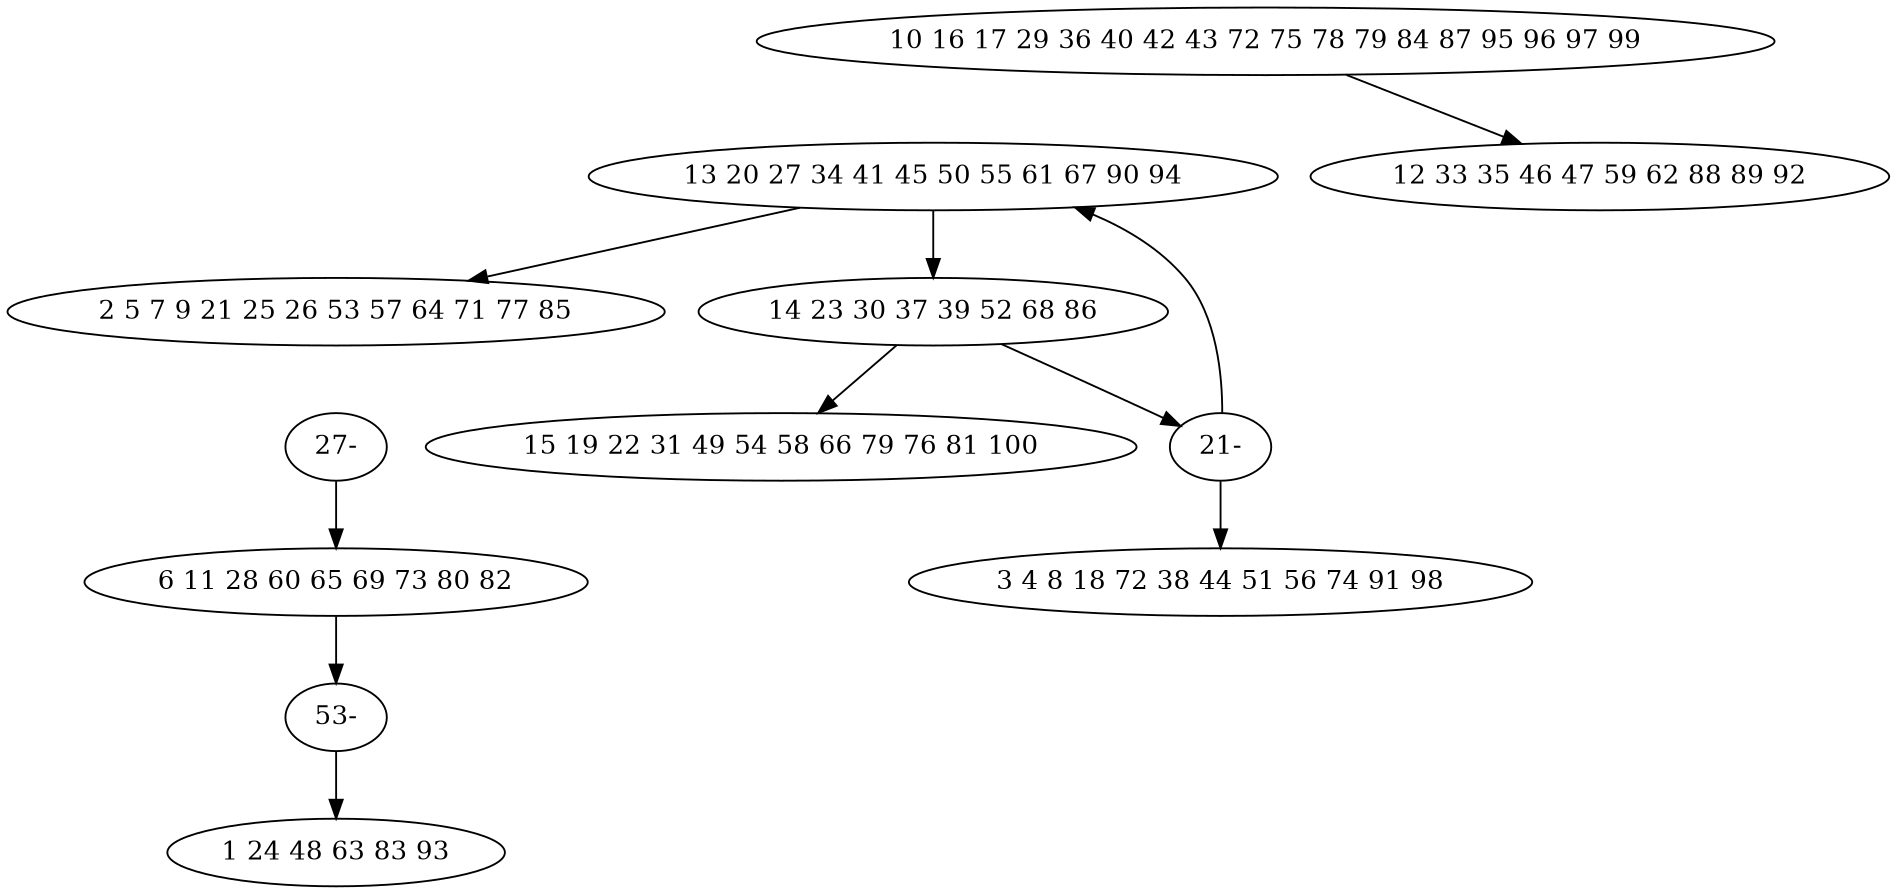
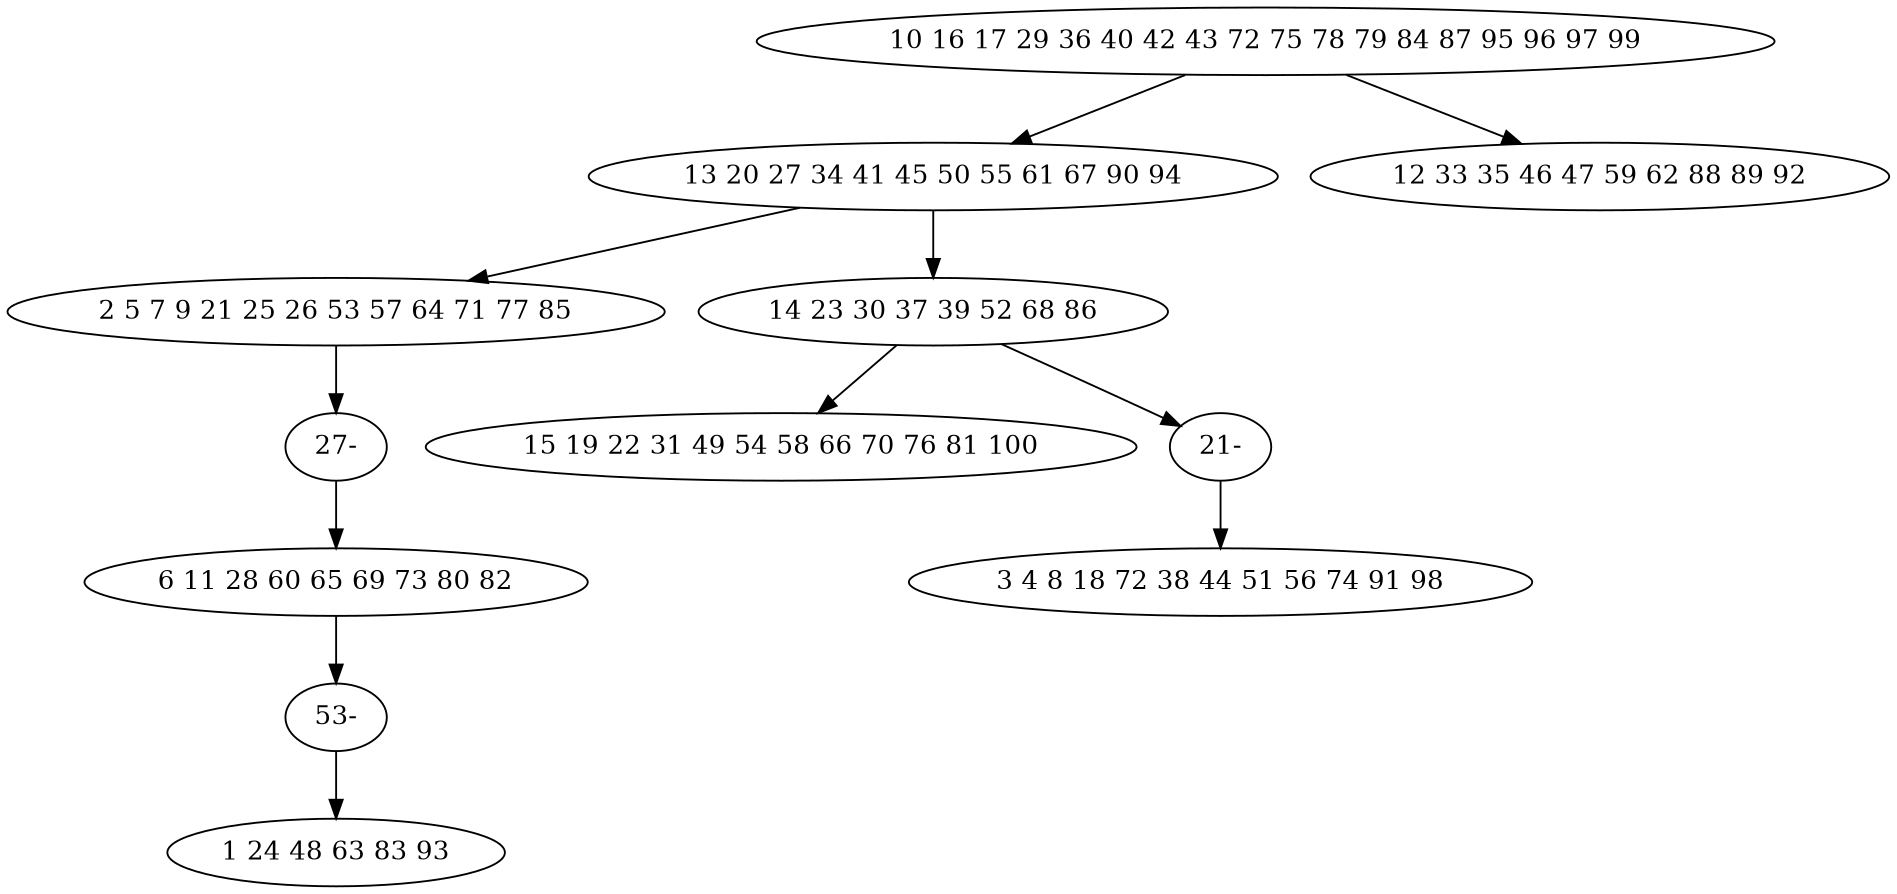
(1194, 290) -> (1107, 106)
none -> (336, 370)
(781, 447) -> (781, 447)
